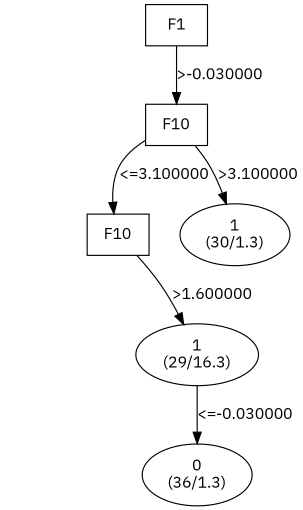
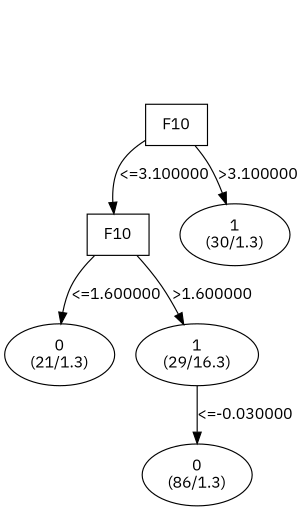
(177, 25) -> none
none -> (60, 355)
(197, 475) -> (197, 475)
